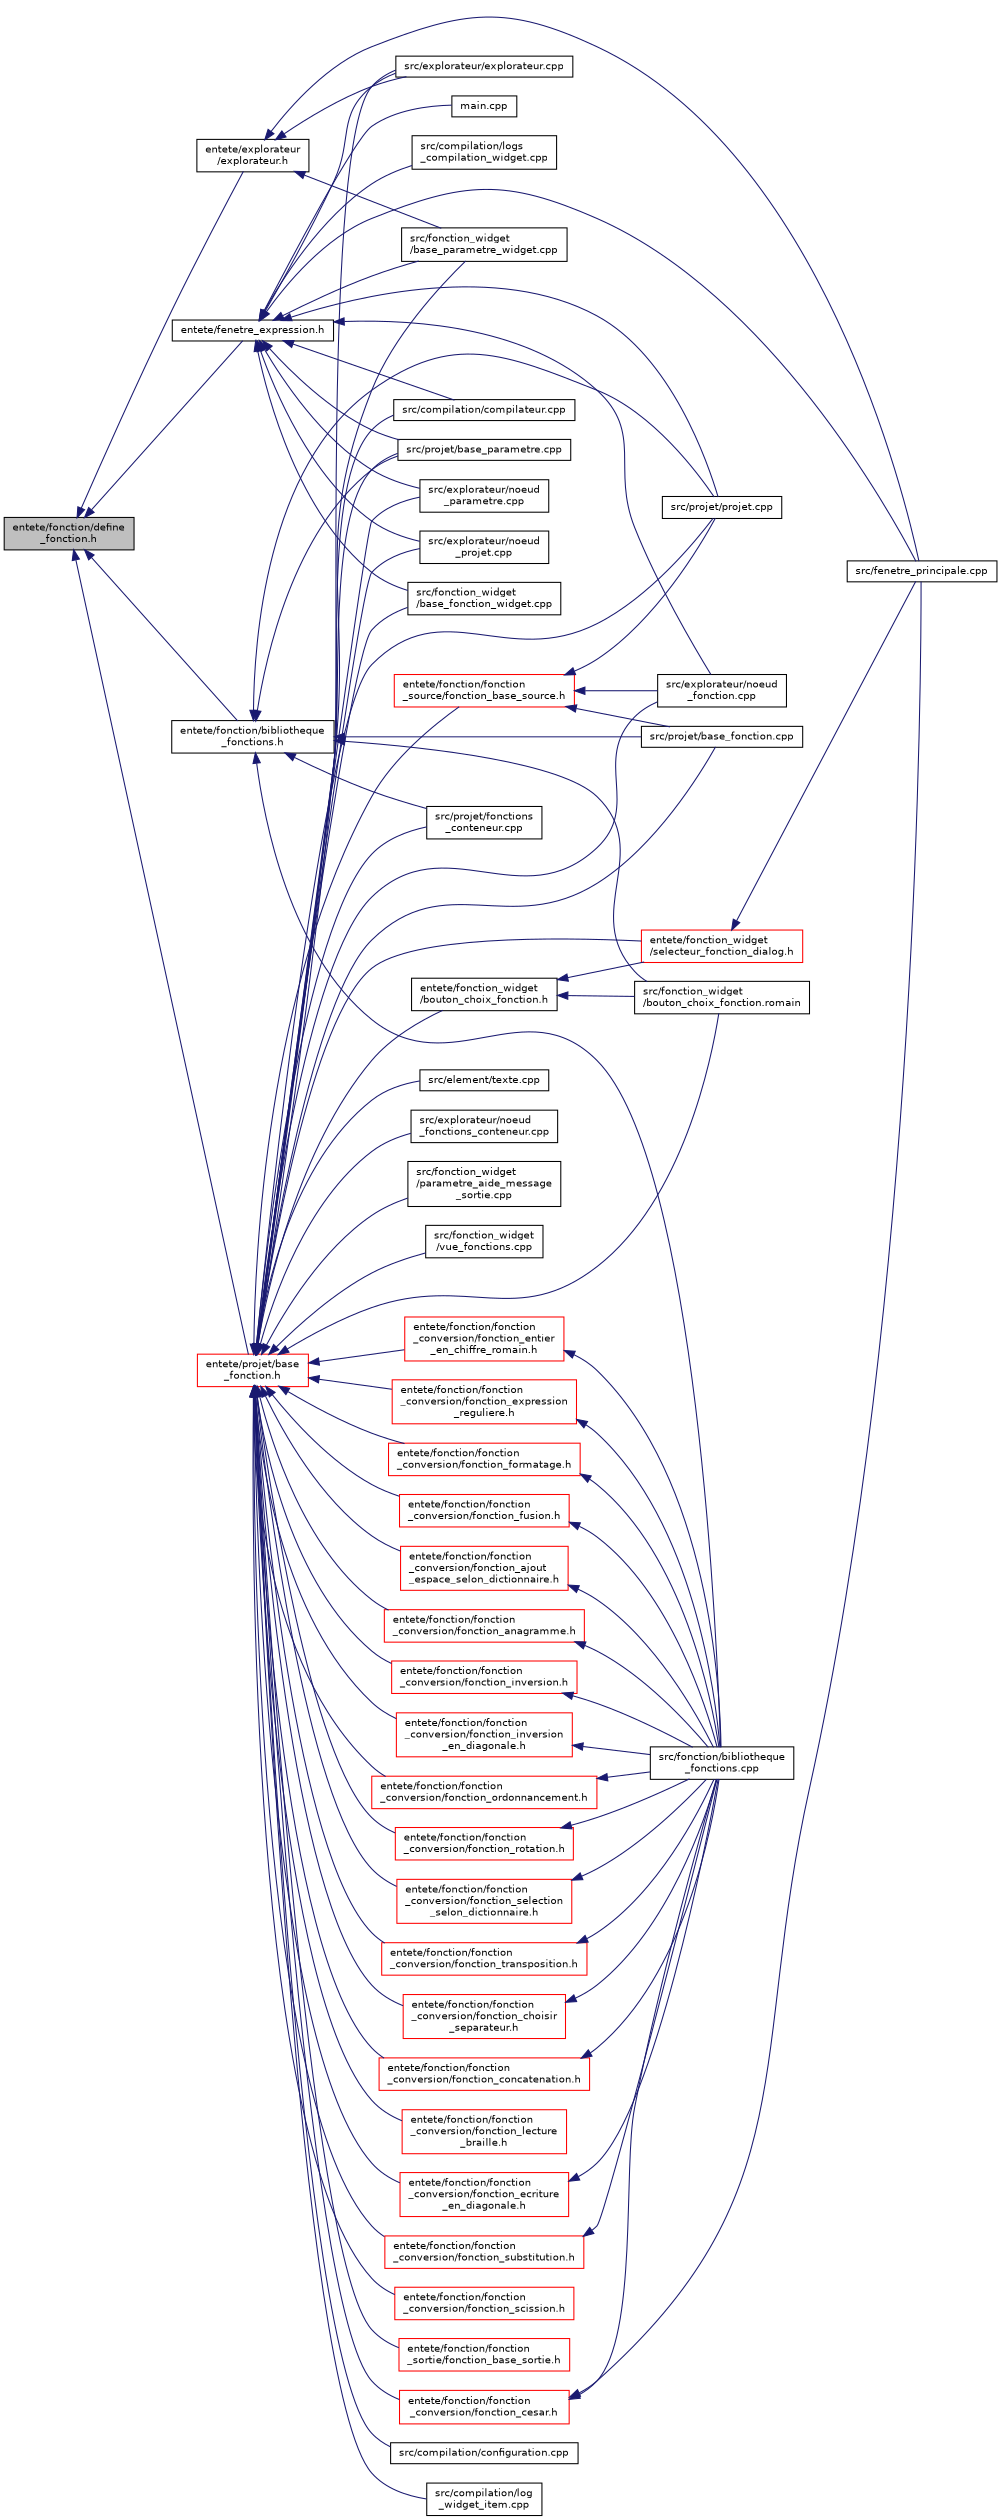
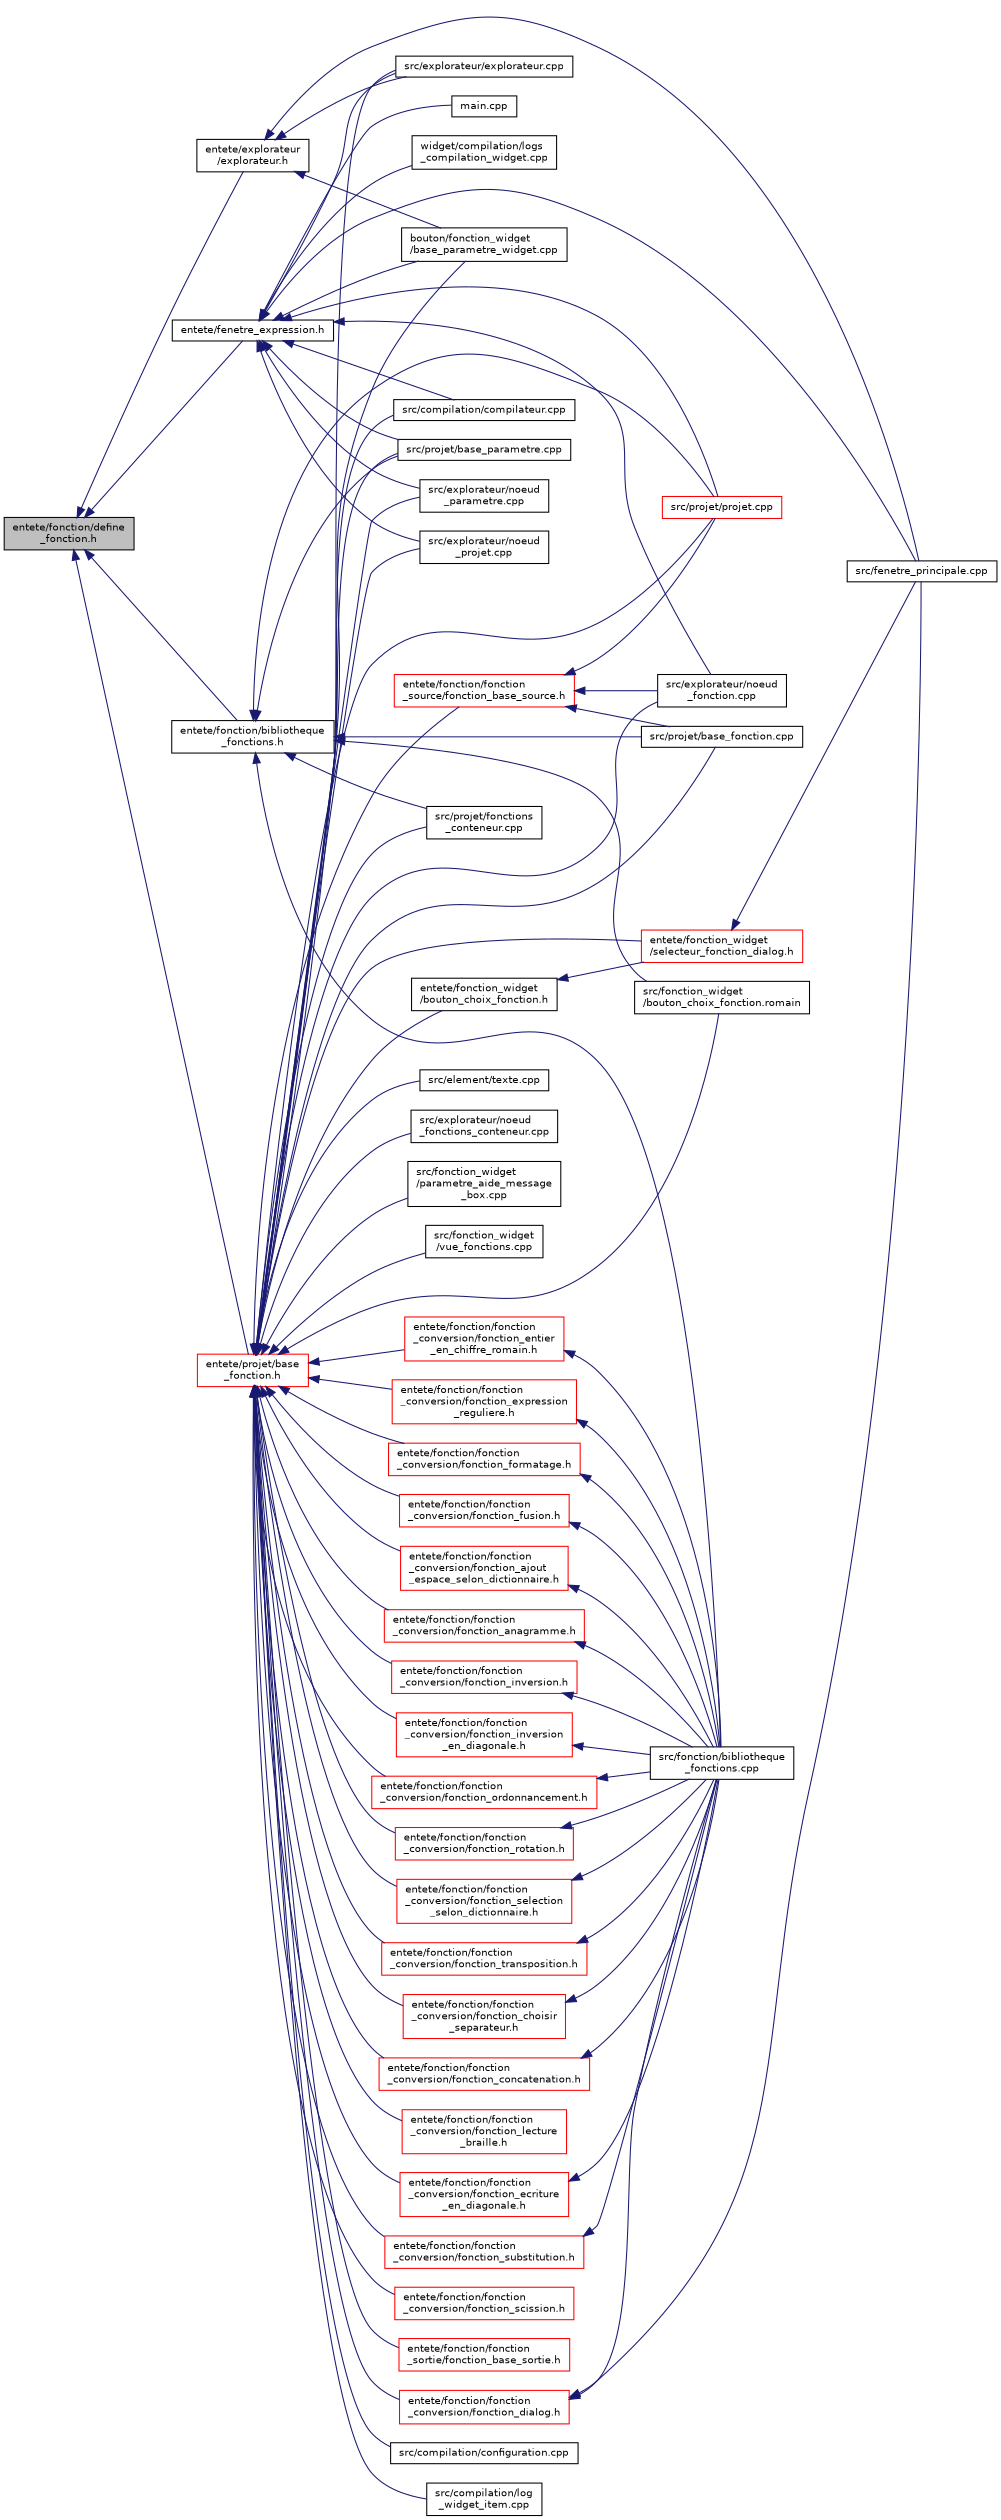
(484, 152) -> (484, 152)
(484, 245) -> (484, 245)
(722, 507) -> (722, 507)
(484, 599) -> none
(601, 996) -> none
(484, 1184) -> (484, 1184)
(484, 2407) -> (484, 2407)
